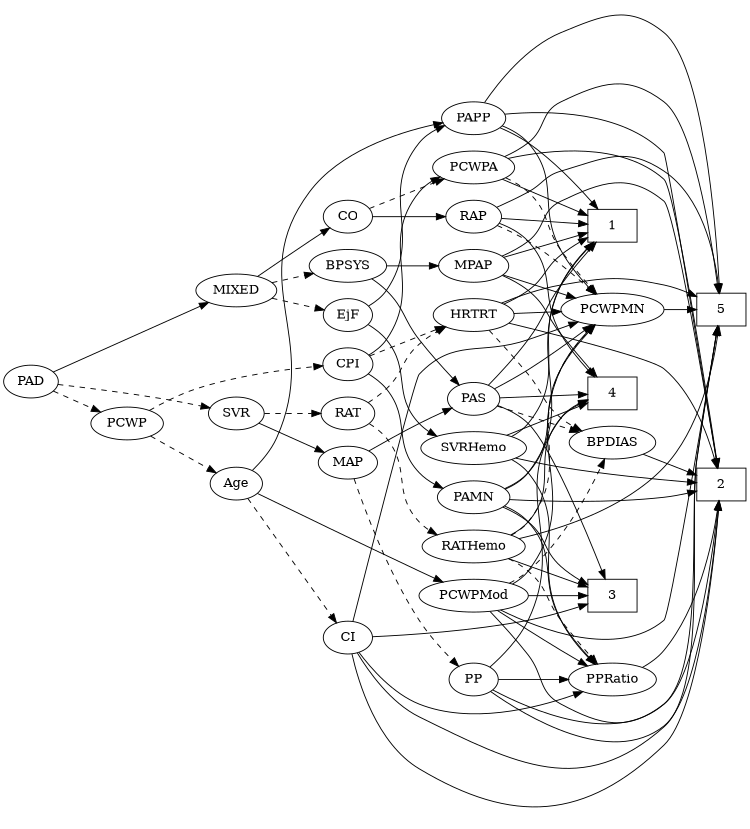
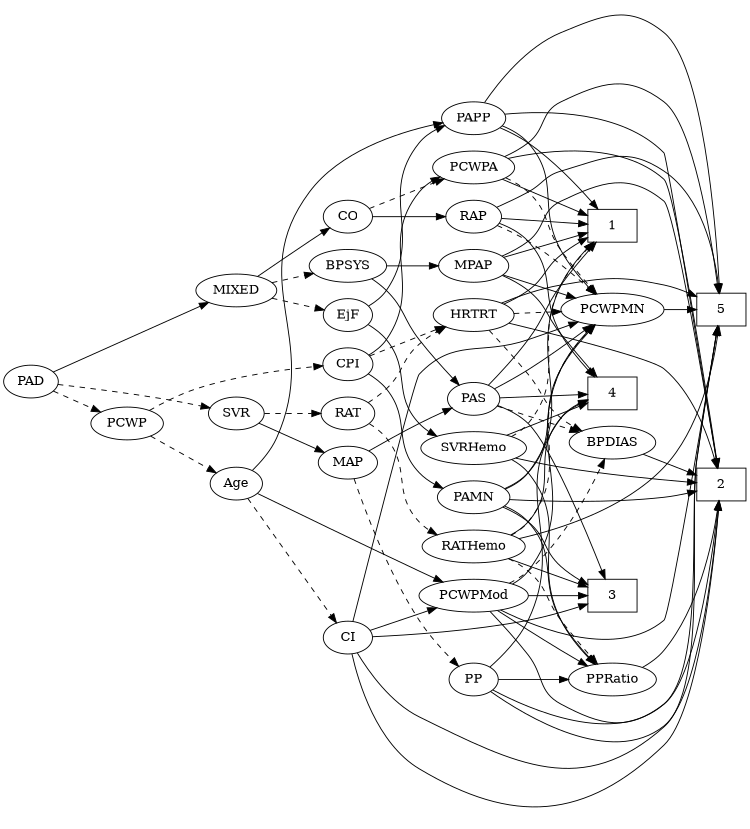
(533, 313) -> (533, 313)
(549, 344) -> (549, 344)
(457, 713) -> (399, 621)
